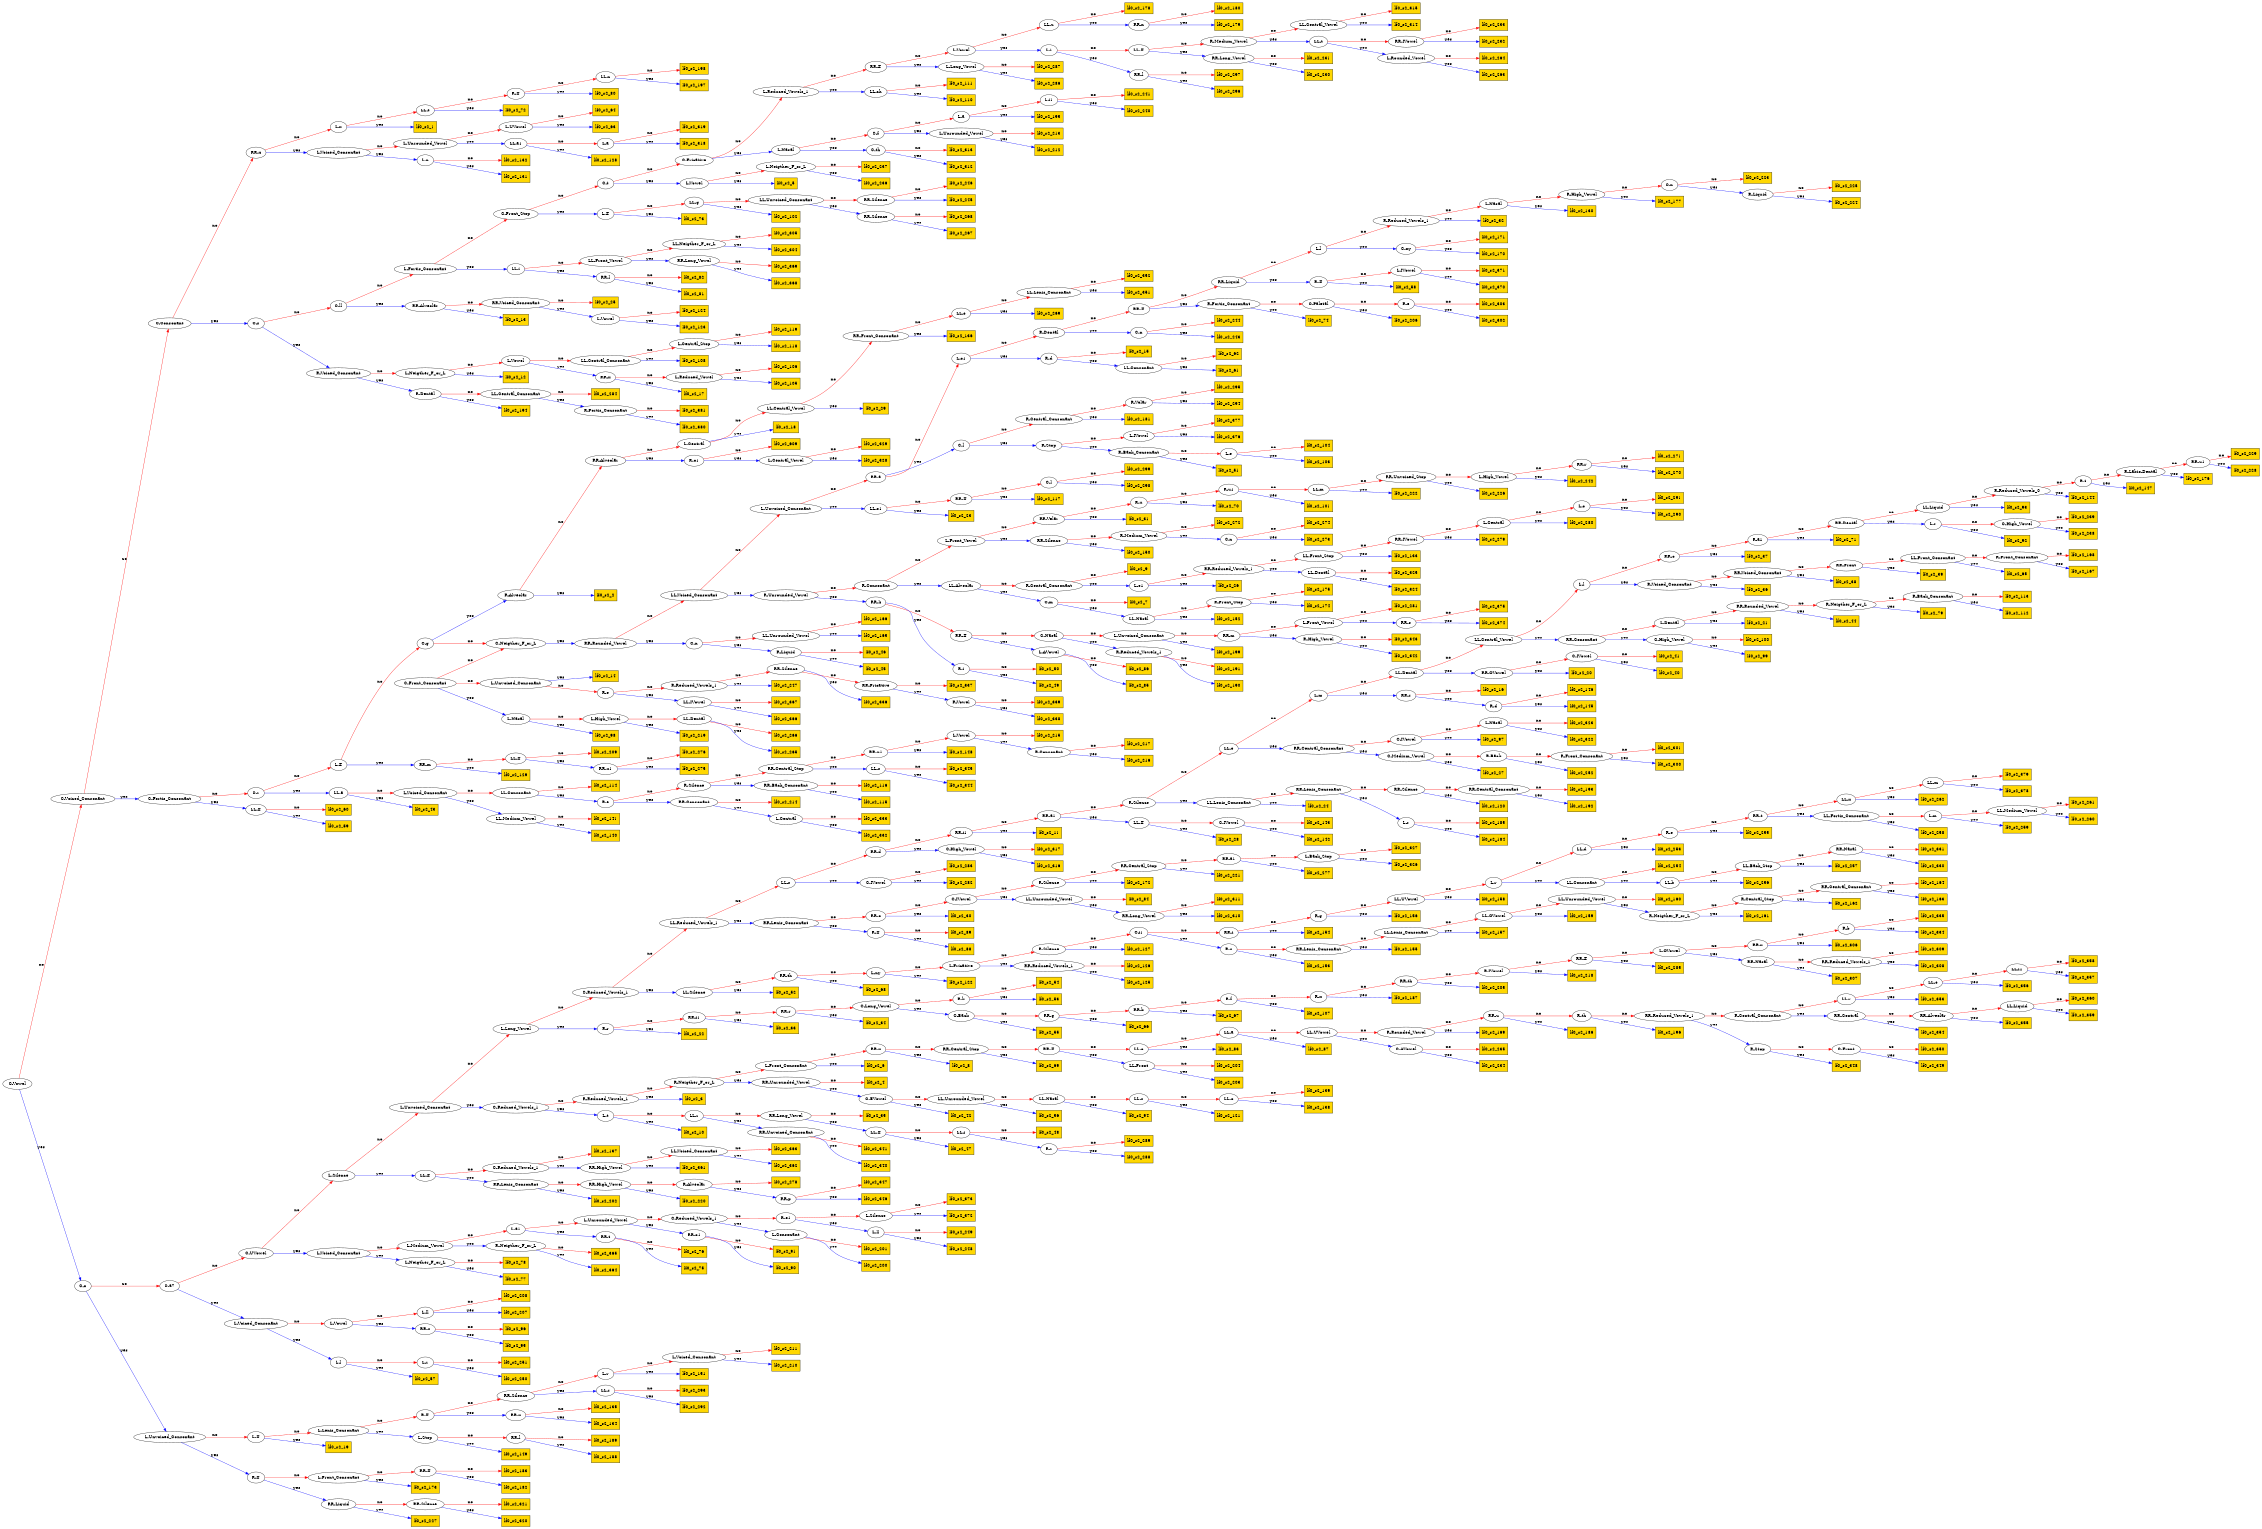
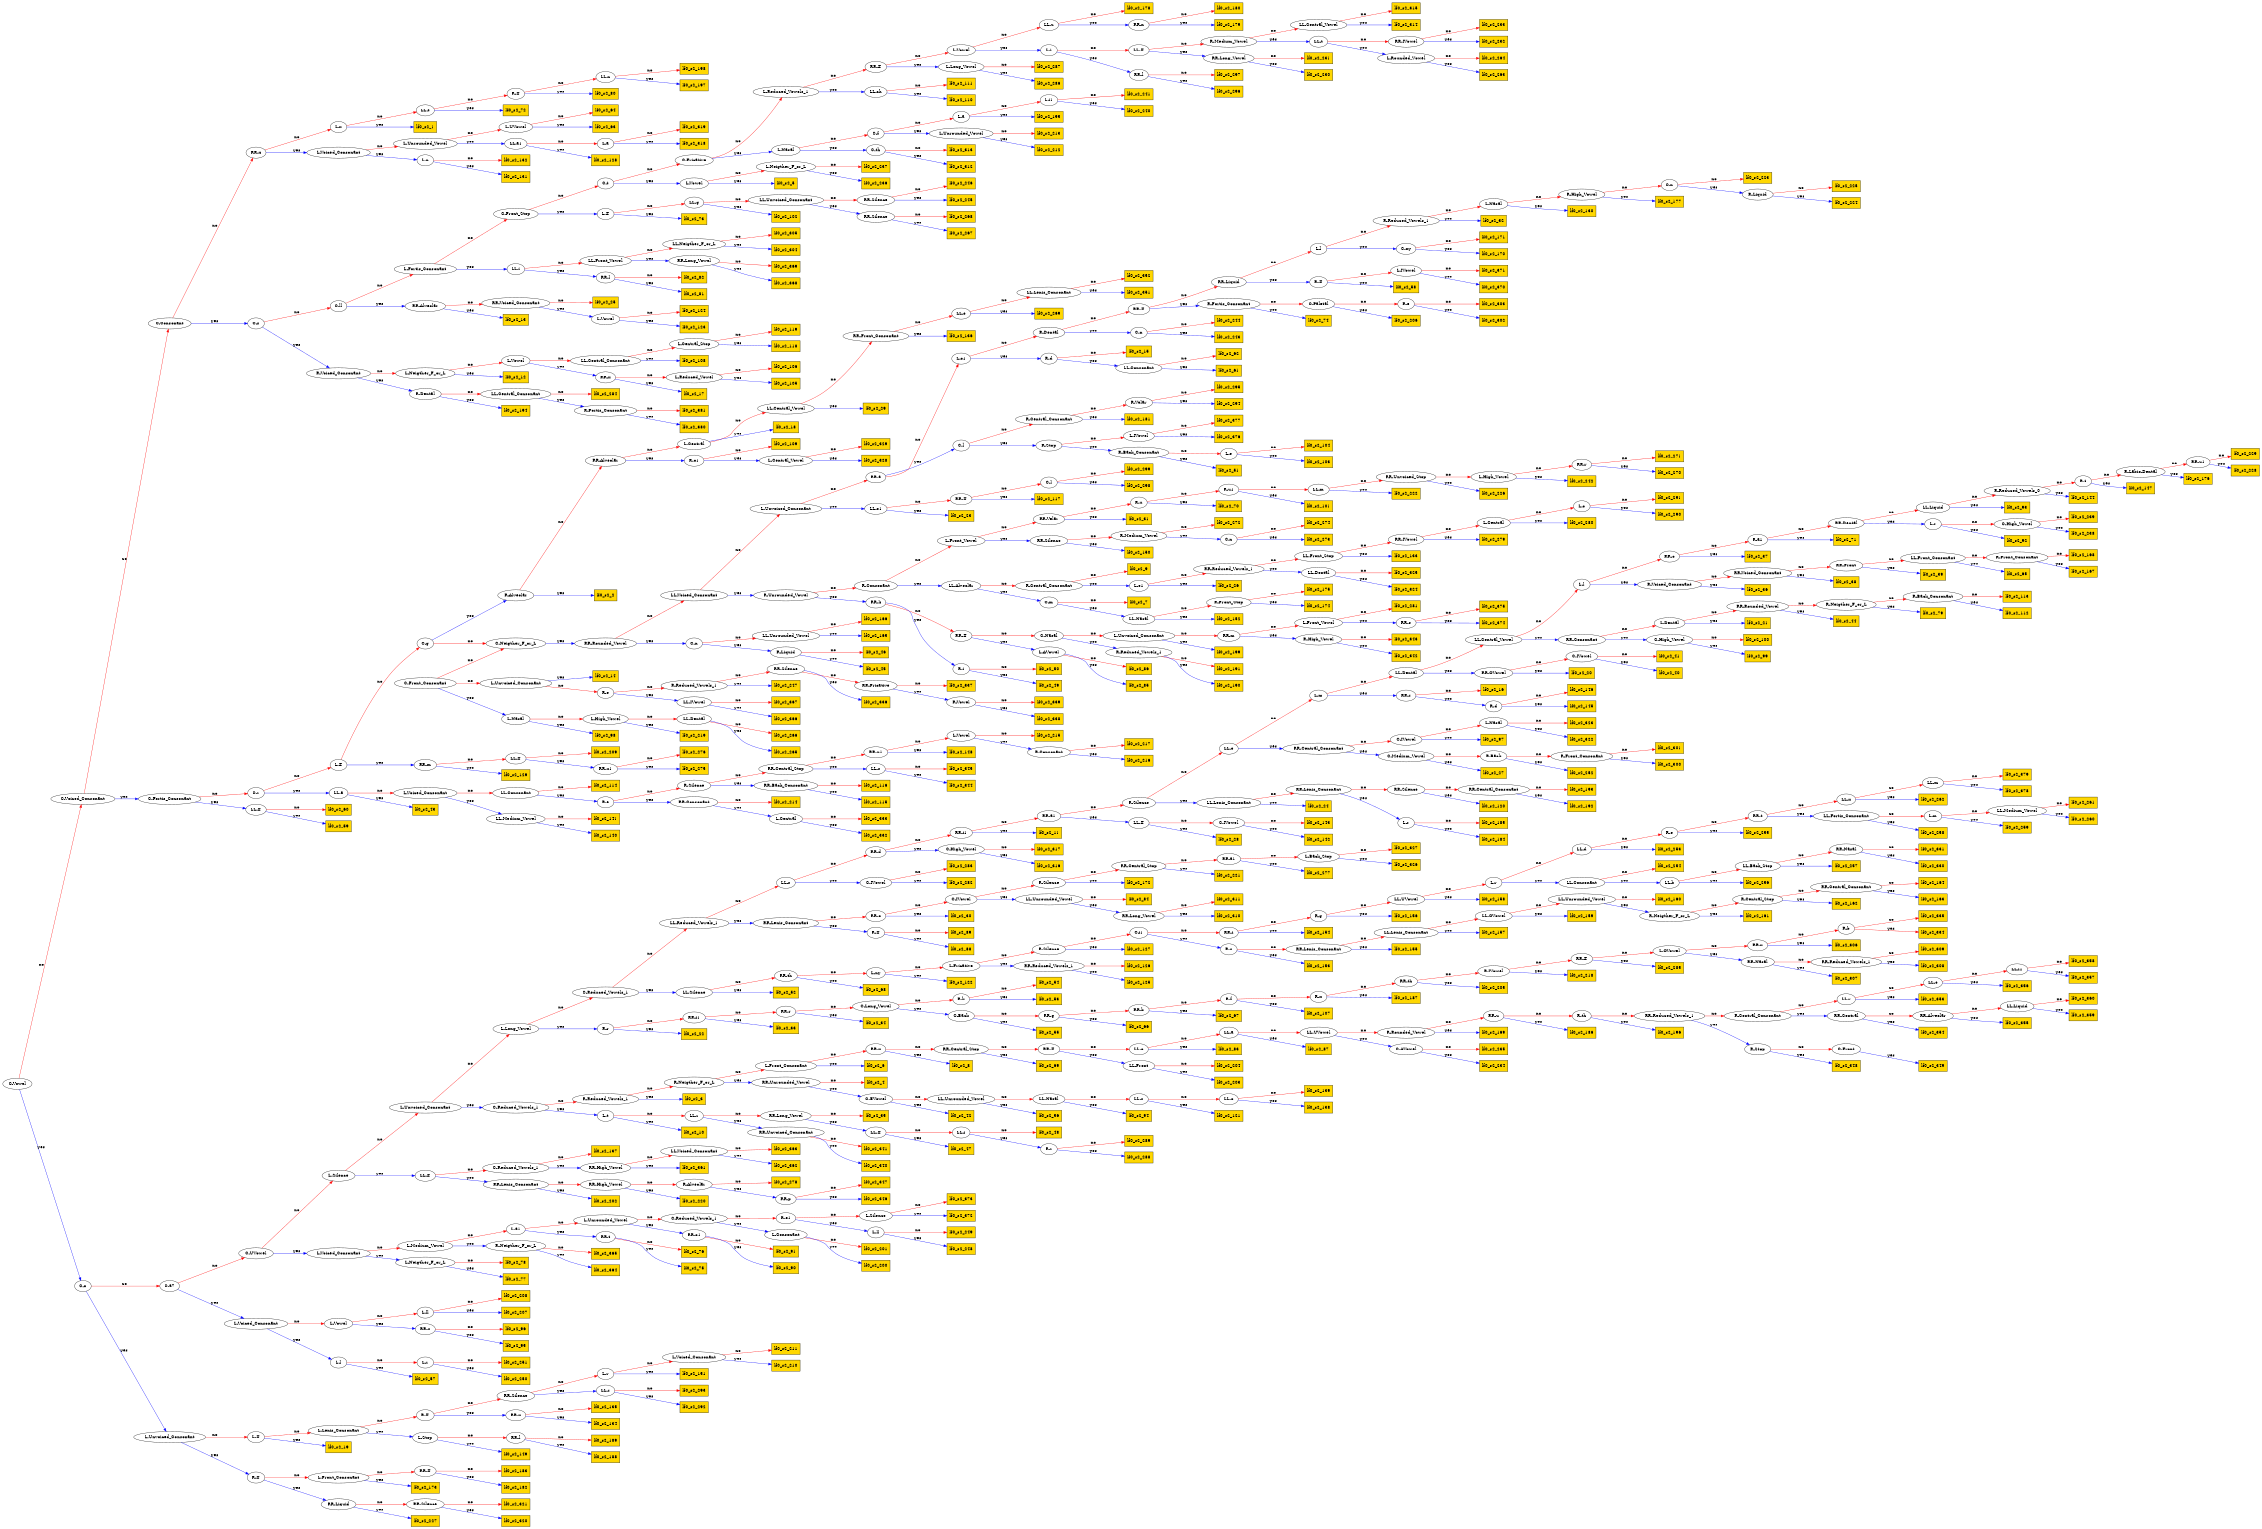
(786, 444) -> (786, 444)
(1885, 930) -> (1885, 930)
(1933, 1049) -> none
